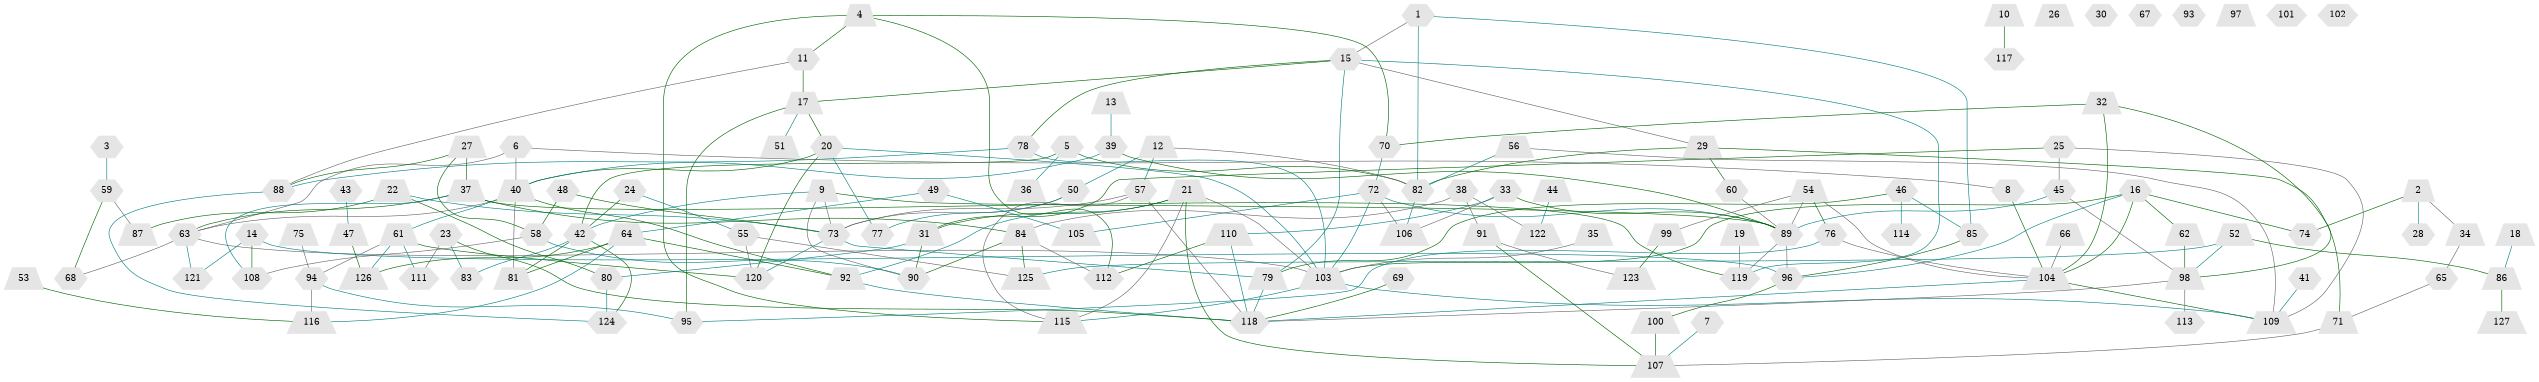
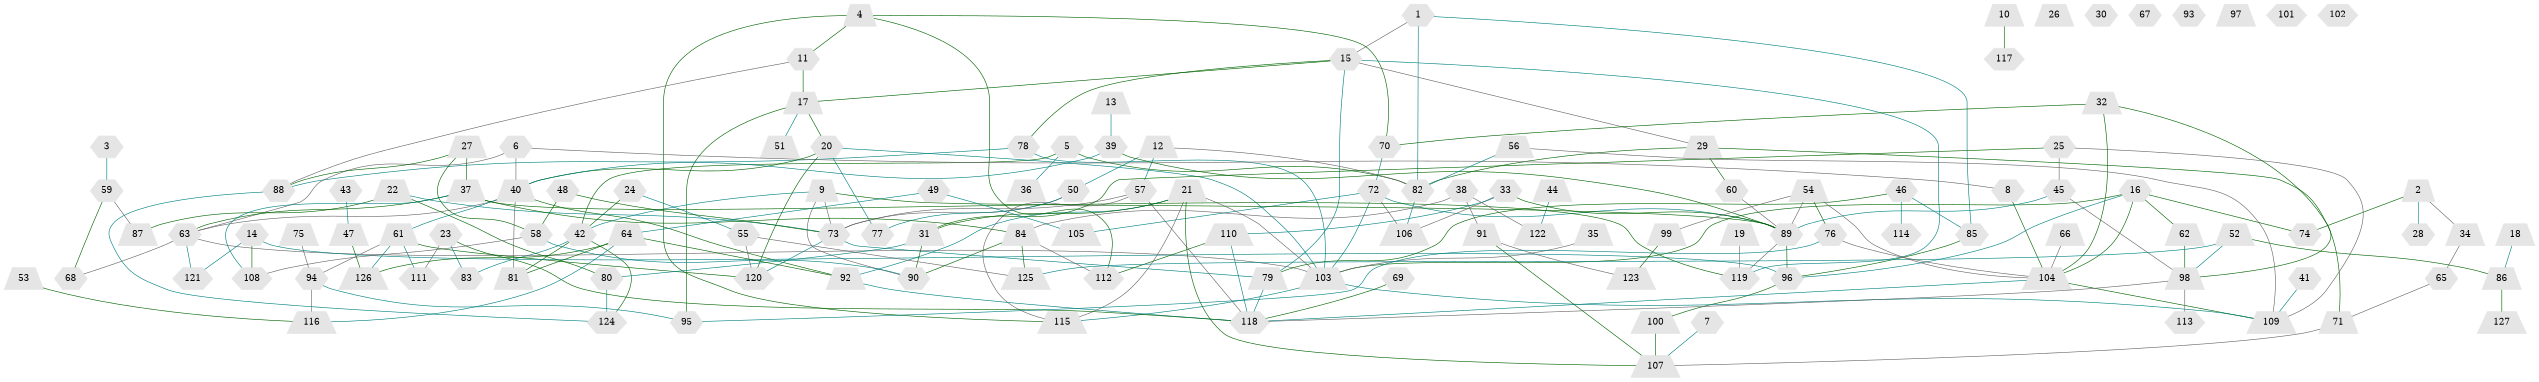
(1787, 257) -> (1787, 257)
